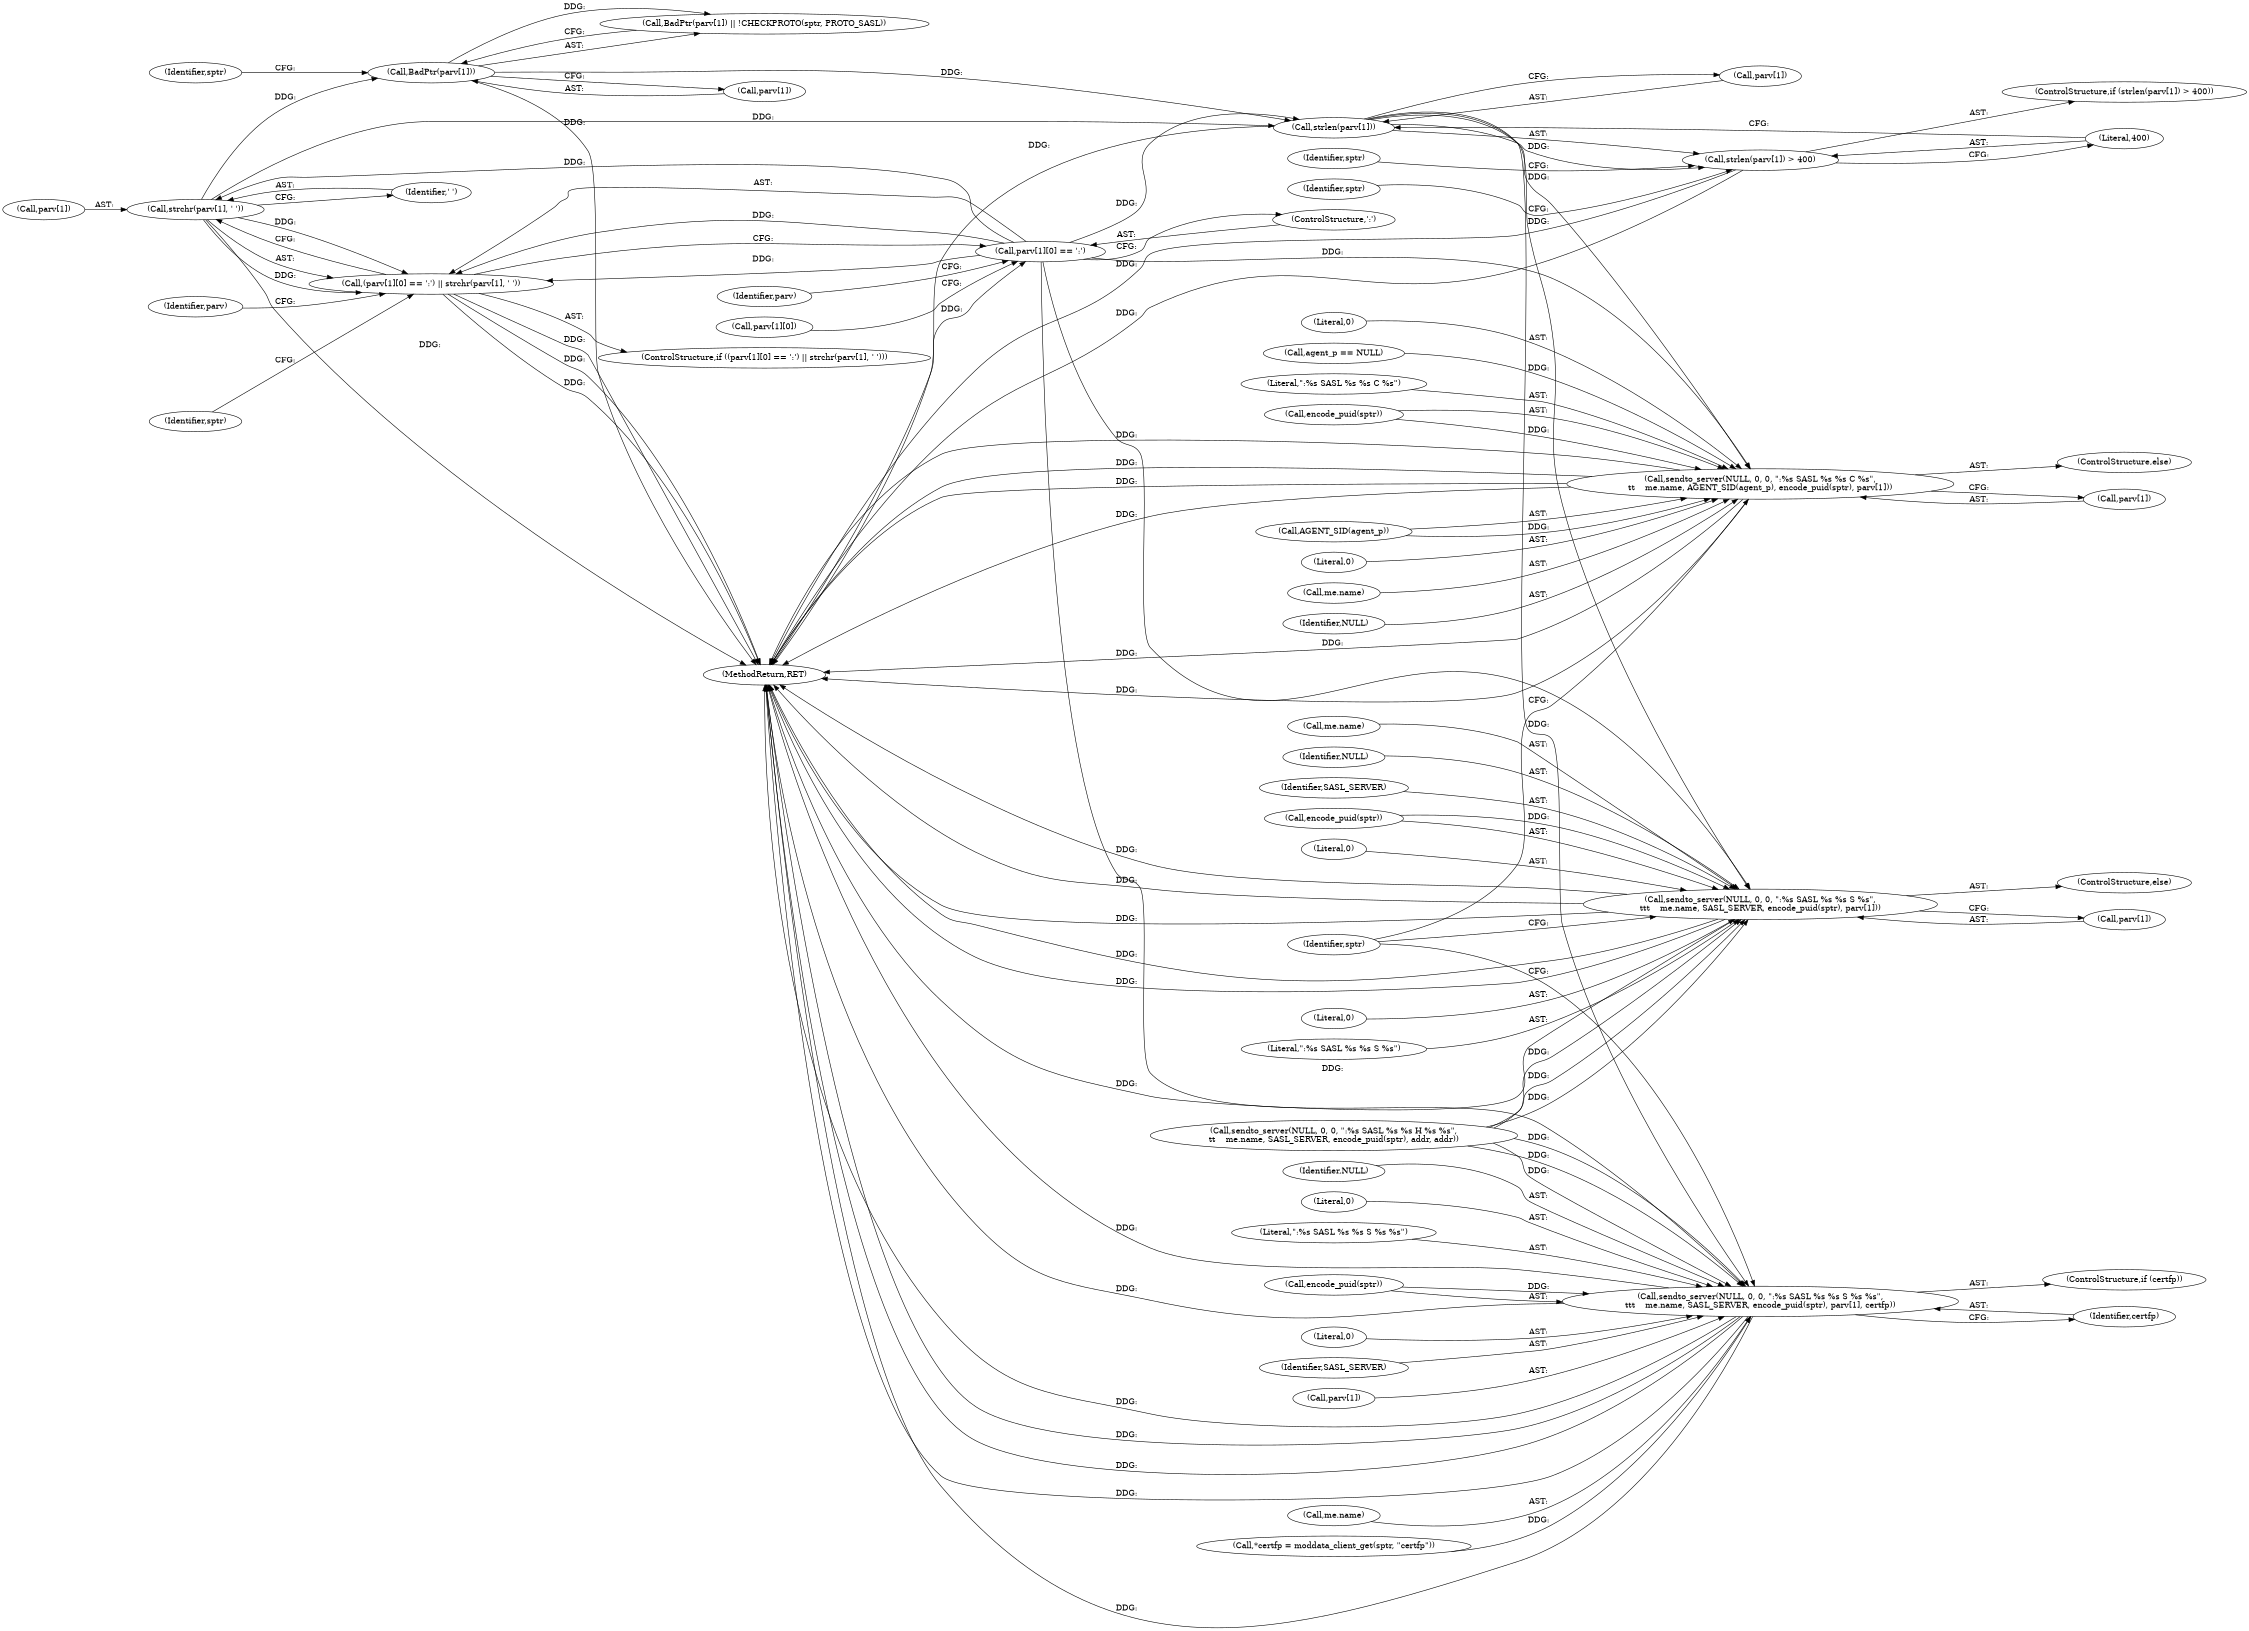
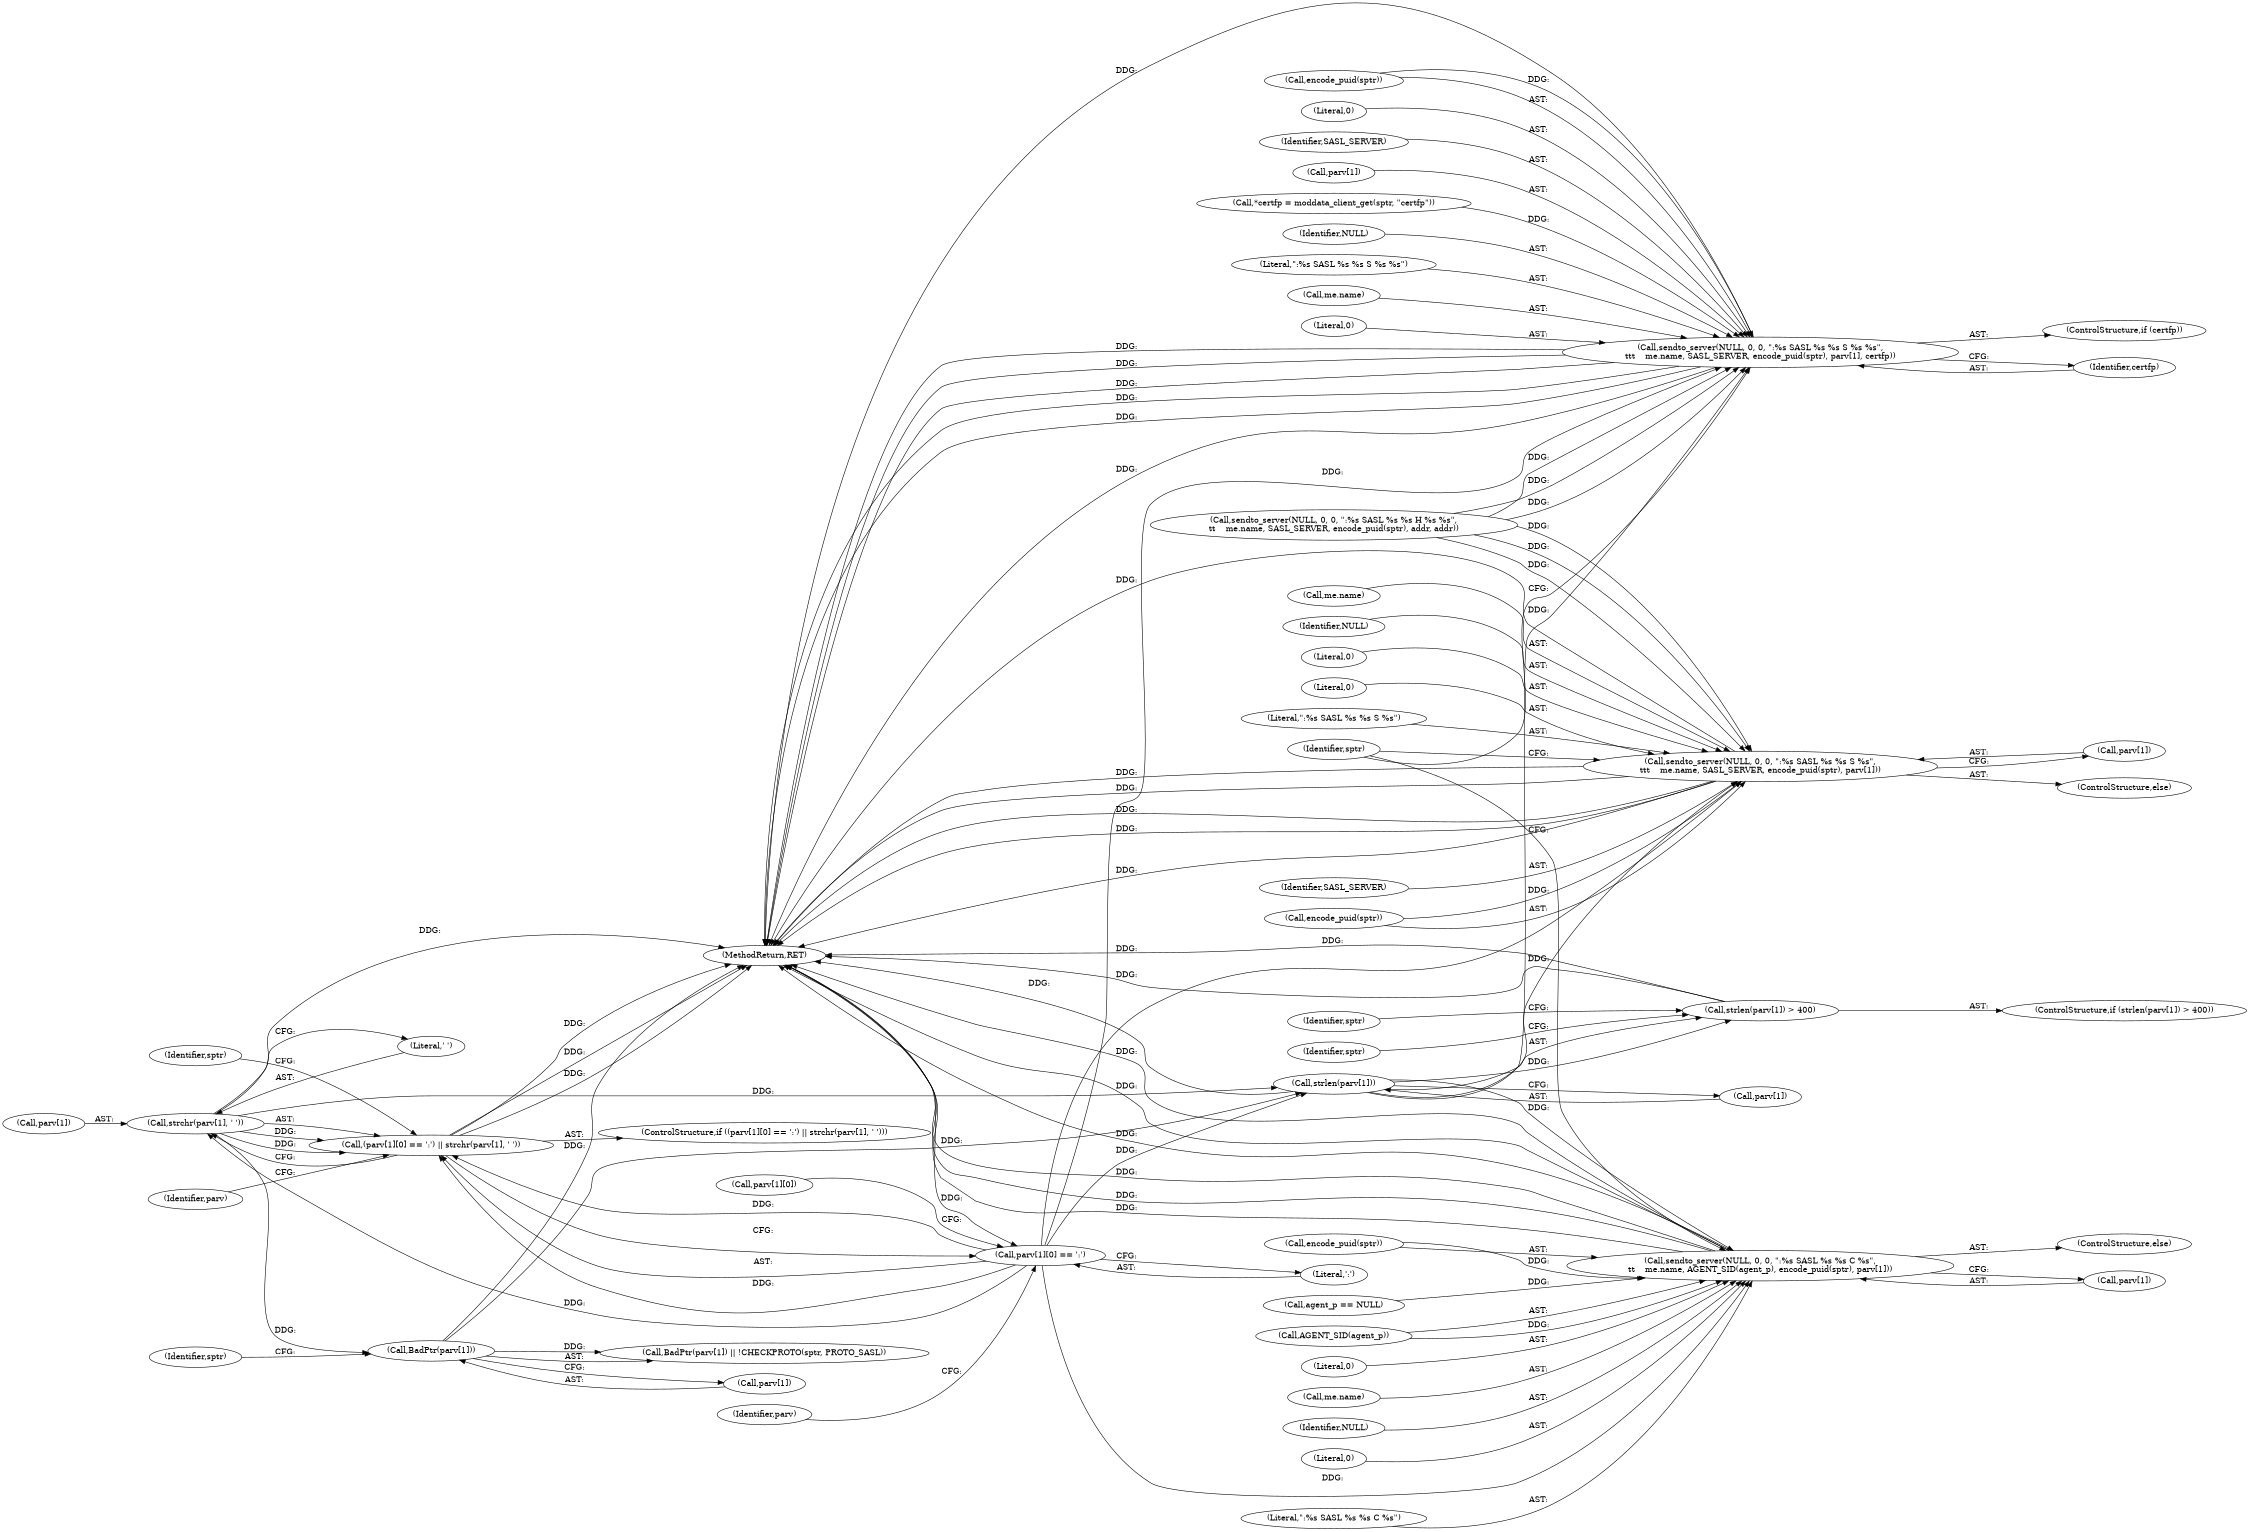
(551, 42) -> none
(2124, 139) -> none
(431, 193) -> (431, 1046)
(1334, 220) -> (1334, 1275)
